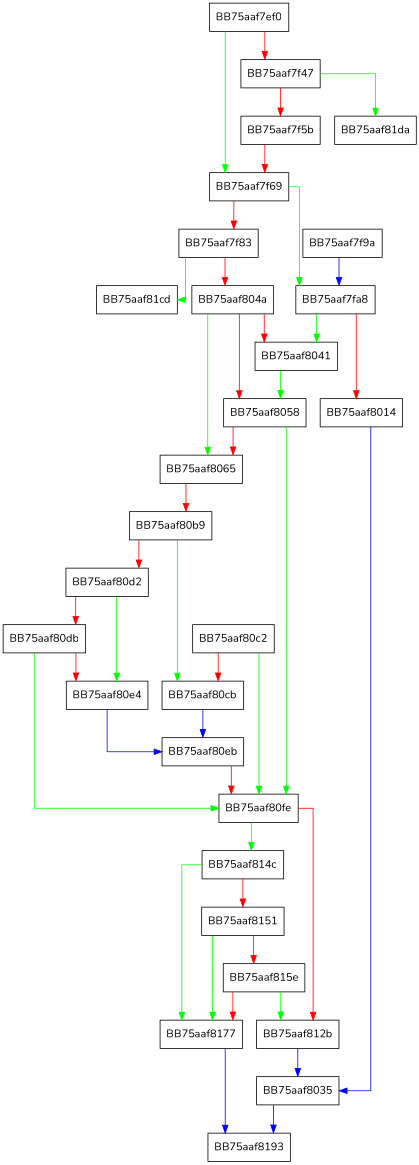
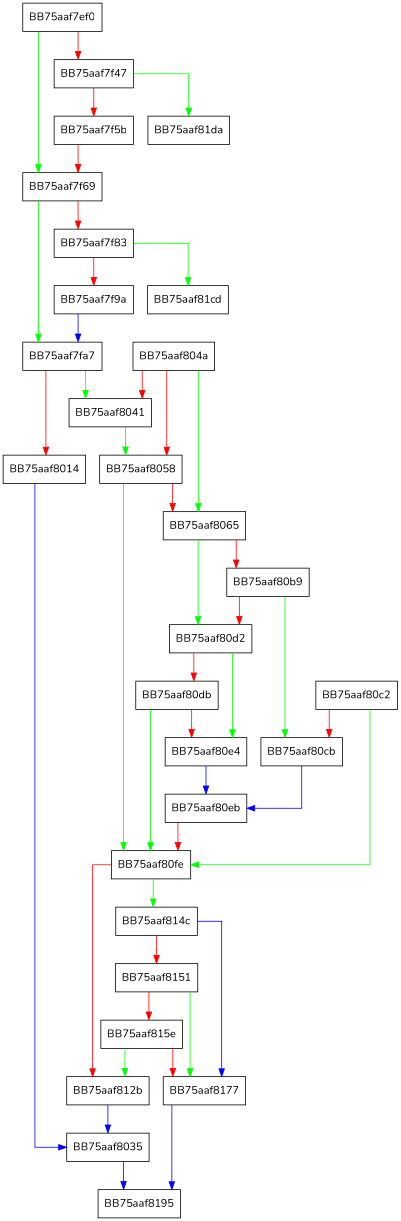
(225, 268) -> (94, 268)
(335, 300) -> (62, 356)
none -> (198, 578)
(182, 929) -> (222, 983)
(249, 1147) -> (139, 1204)
